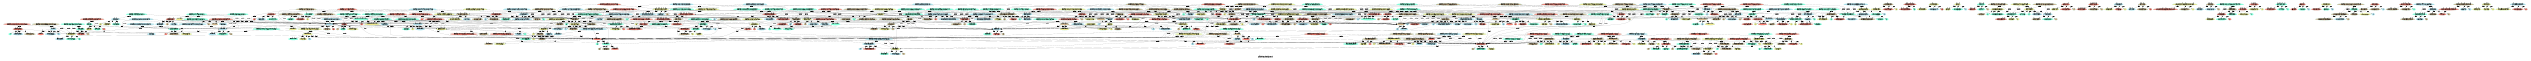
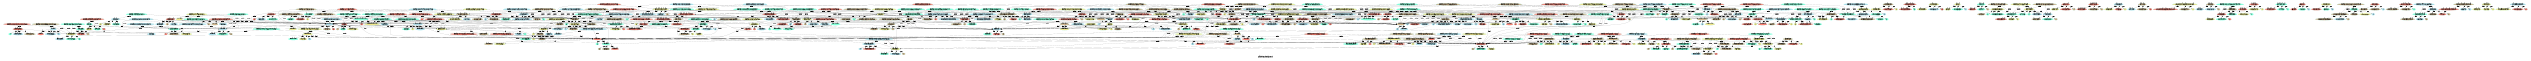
(923, 4) -> (923, 4)
(197, 14) -> (197, 14)
(1787, 34) -> none
